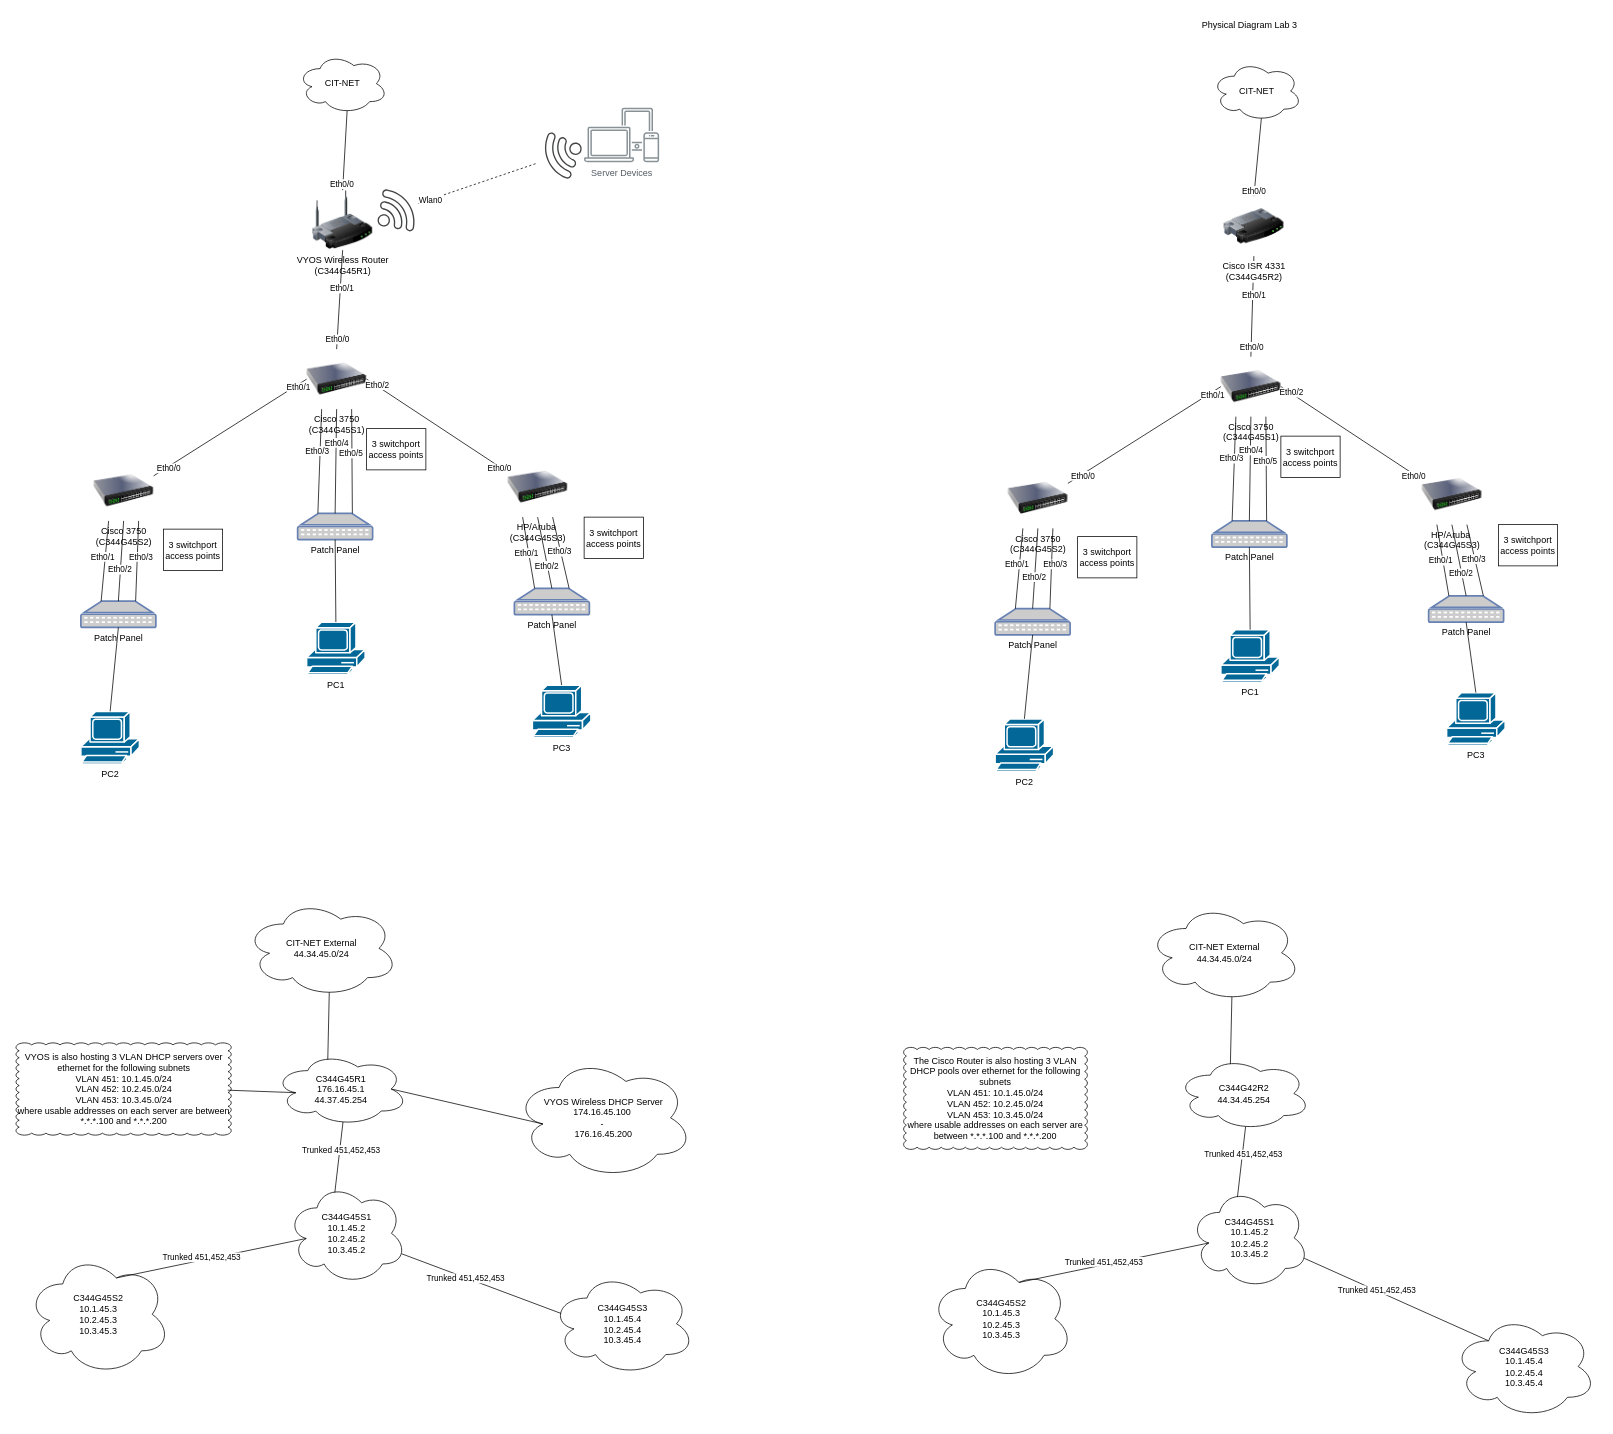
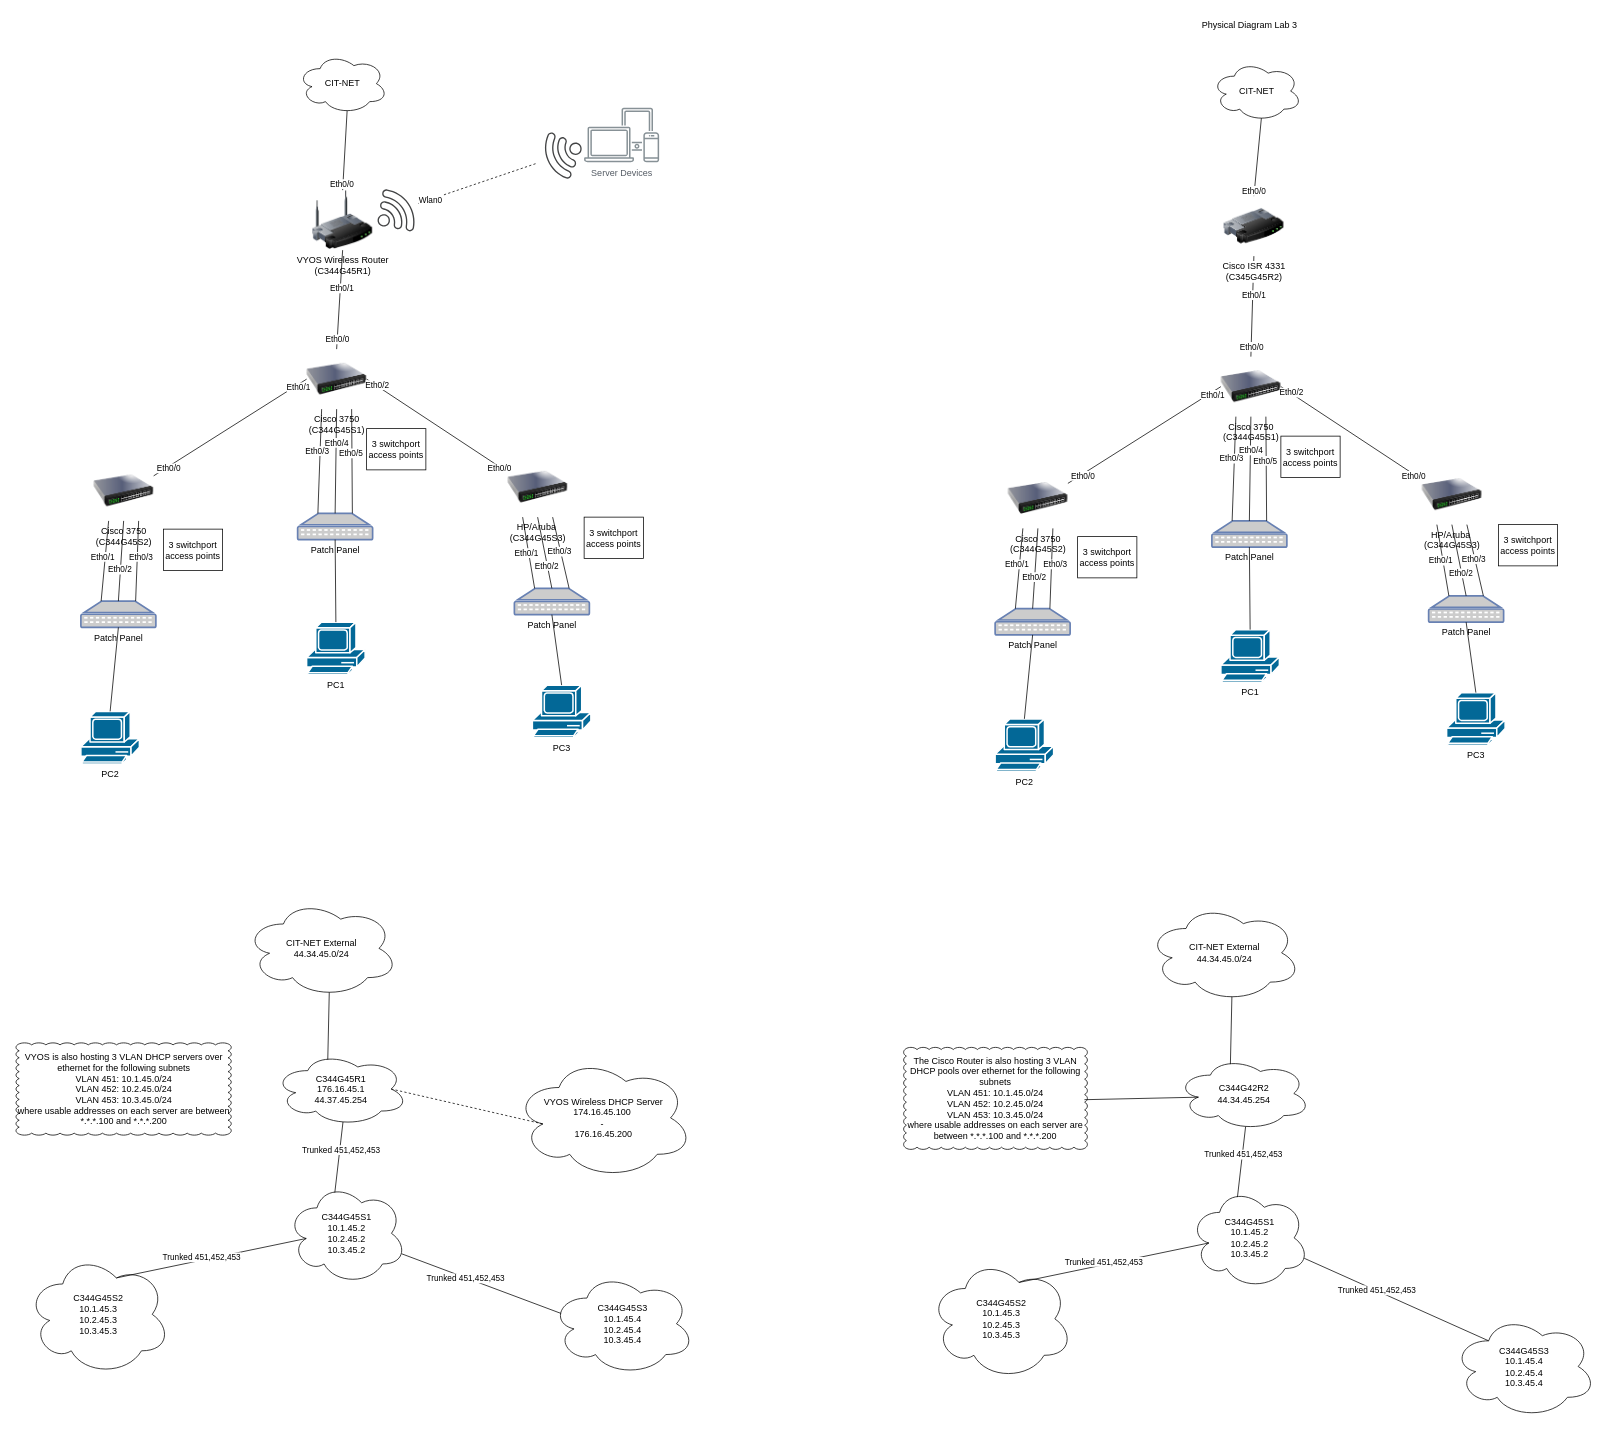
(1254, 272) -> (1254, 272)
(261, 1091) -> none
none -> (1141, 1098)
(463, 1106) -> (463, 1106)
